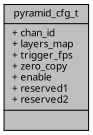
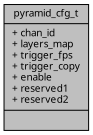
(40, 66) -> (46, 66)
